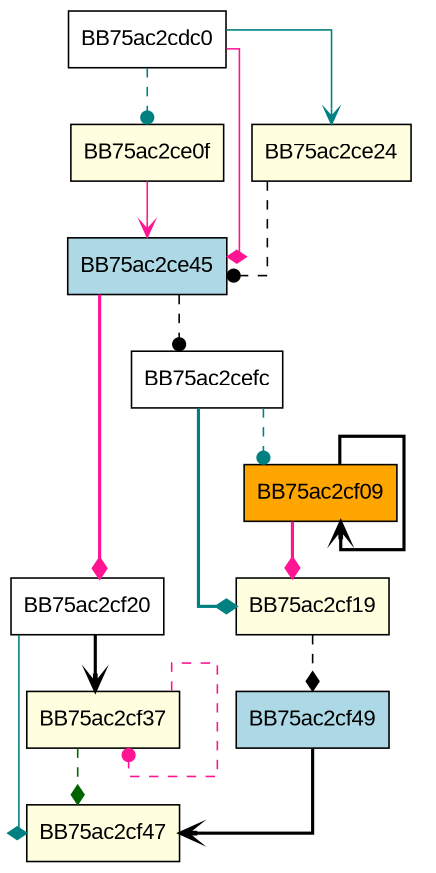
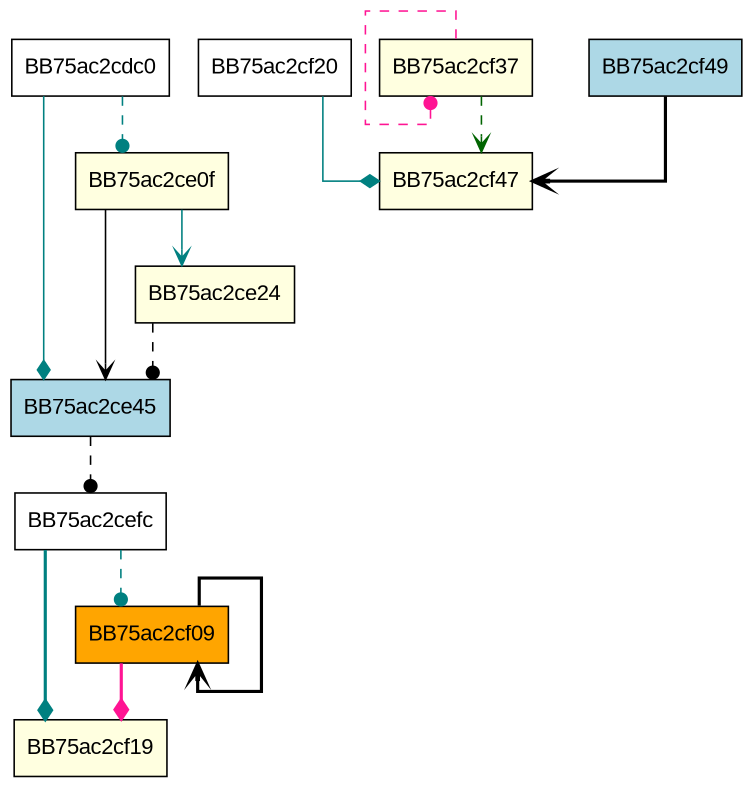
(318, 30) -> (182, 230)
(239, 147) -> (44, 228)
(147, 201) -> (106, 287)
(100, 427) -> none
(313, 653) -> none
(95, 655) -> none
(78, 767) -> (481, 116)
